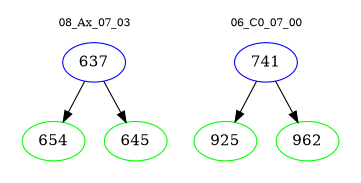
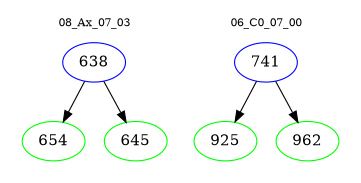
(94, 62) -> (94, 62)
